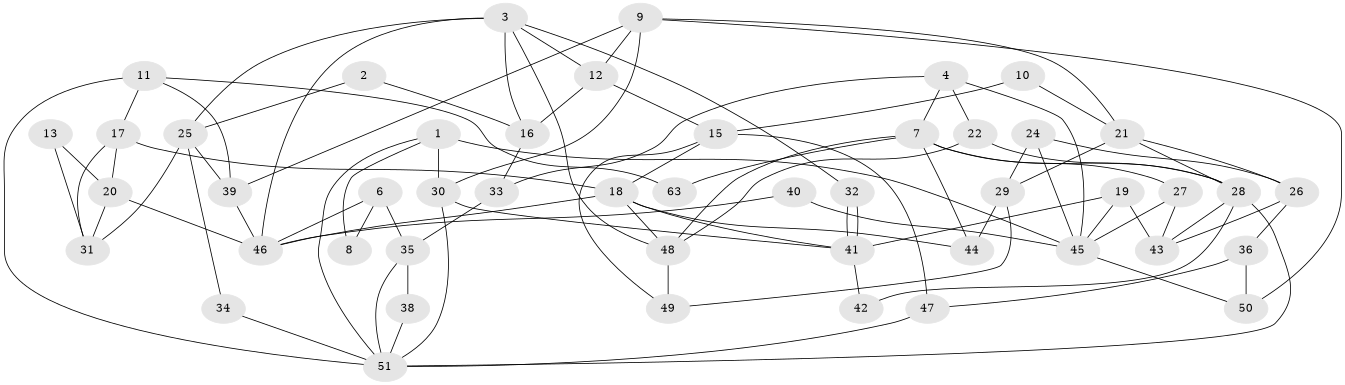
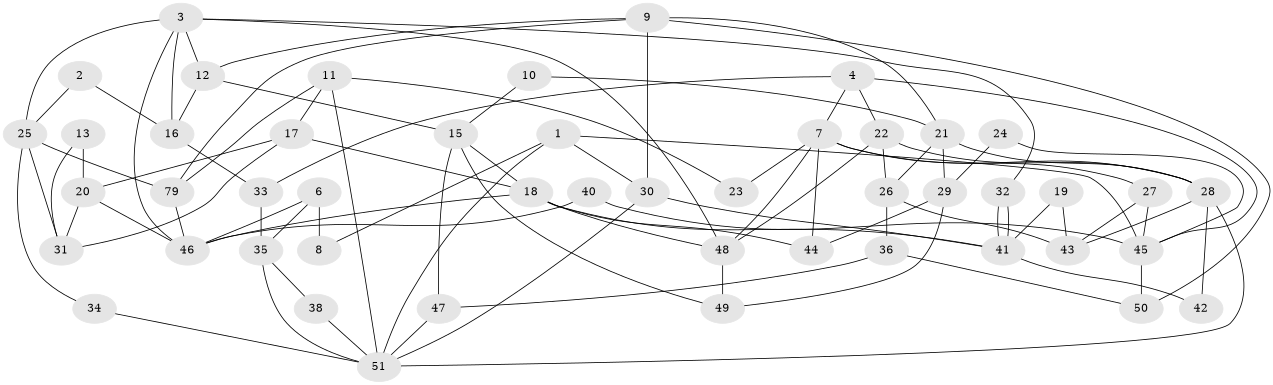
(1156, 158) -> (884, 163)
(230, 192) -> (172, 192)
(675, 192) -> (736, 192)
(1100, 221) -> none
